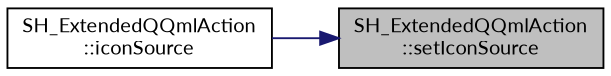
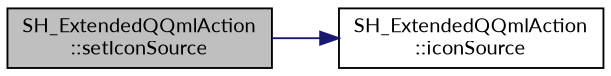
(296, 38) -> (296, 38)
